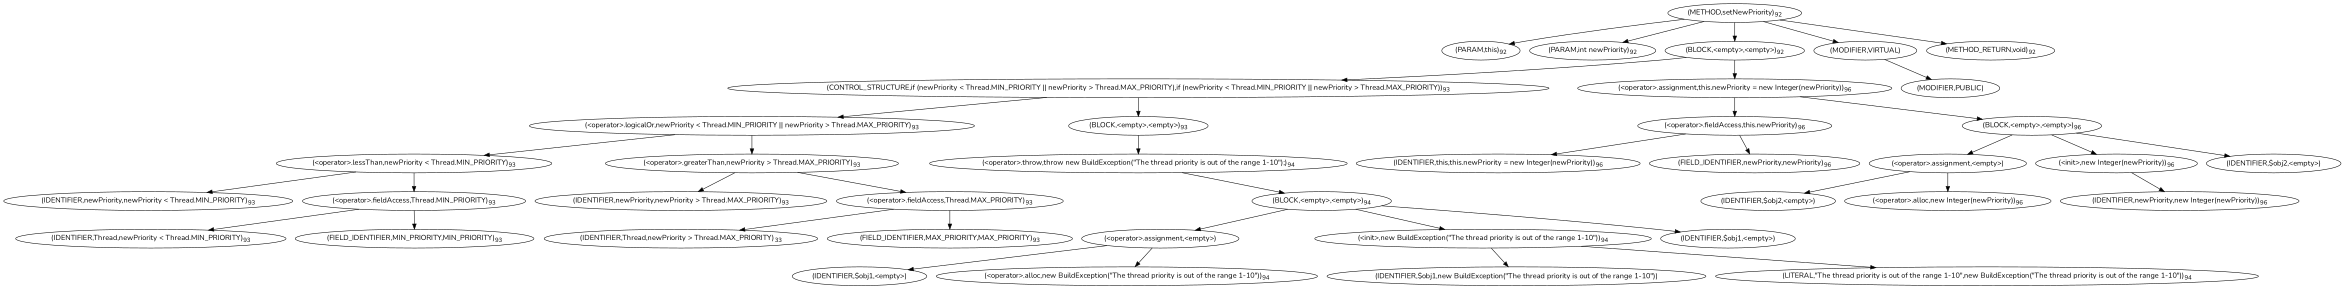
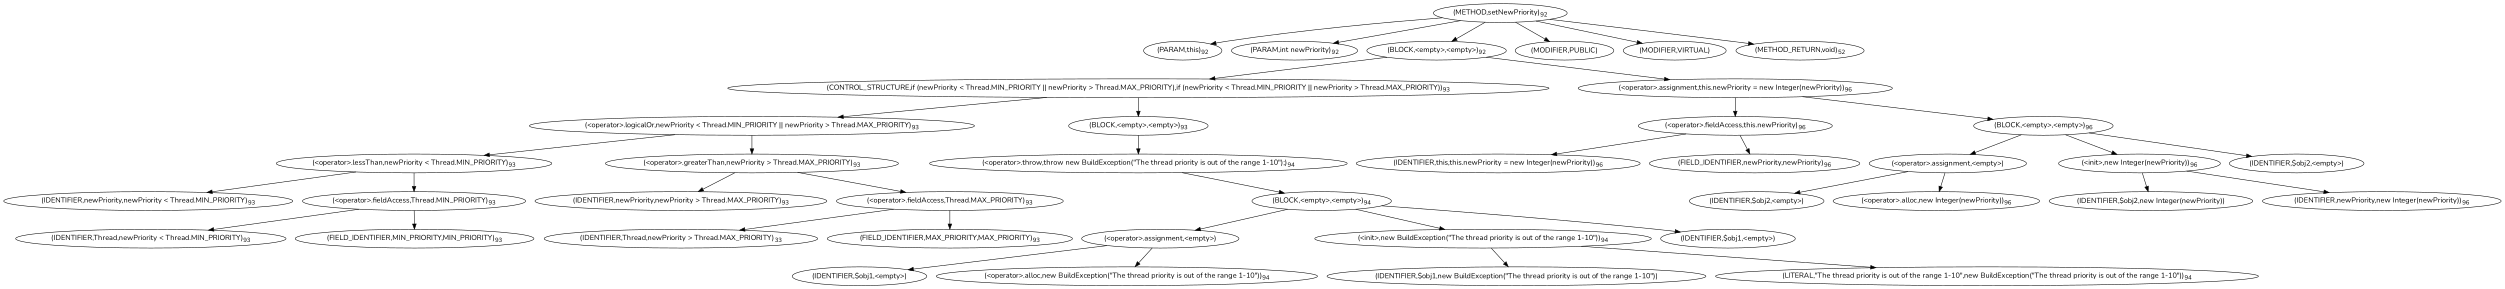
(2032, 50) -> (1842, 50)
(1906, 68) -> (1530, 31)
none -> (2151, 201)
